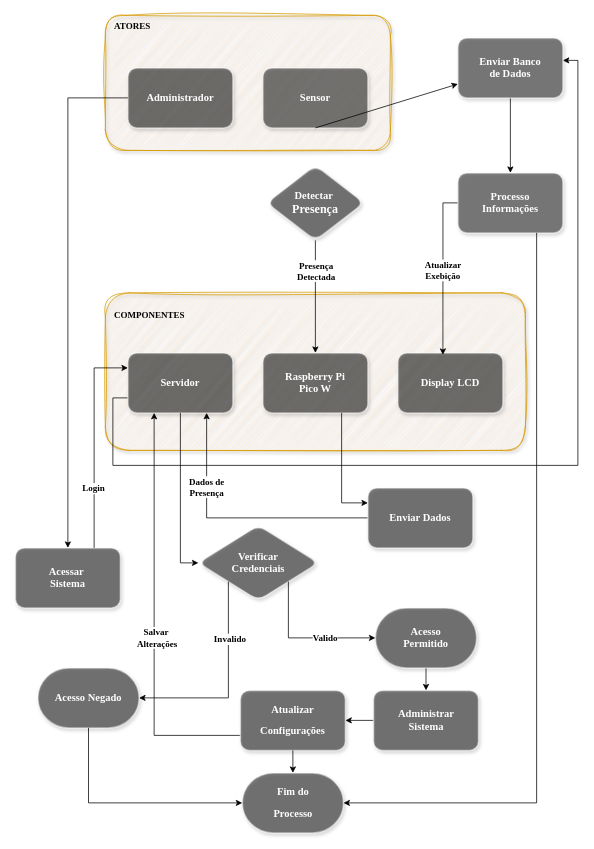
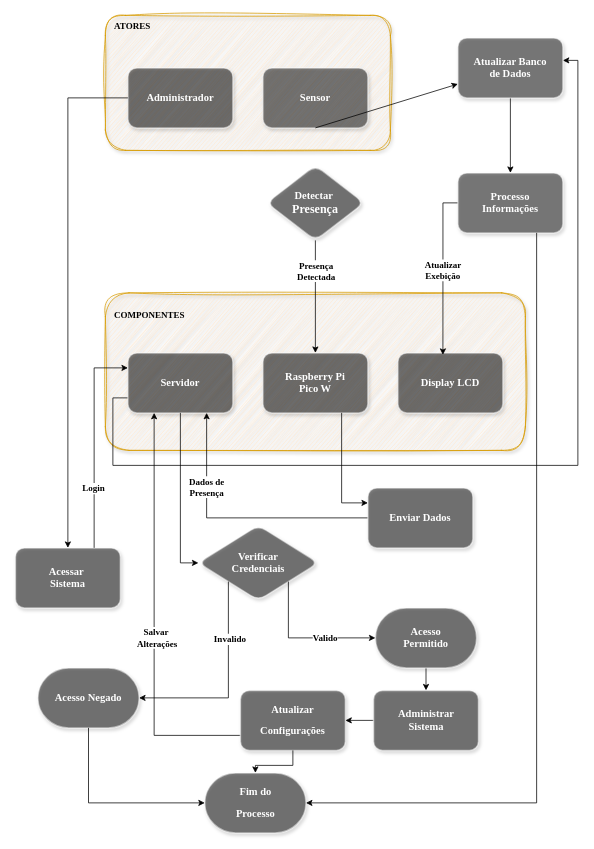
(510, 68) -> (510, 68)
(293, 803) -> (255, 803)
